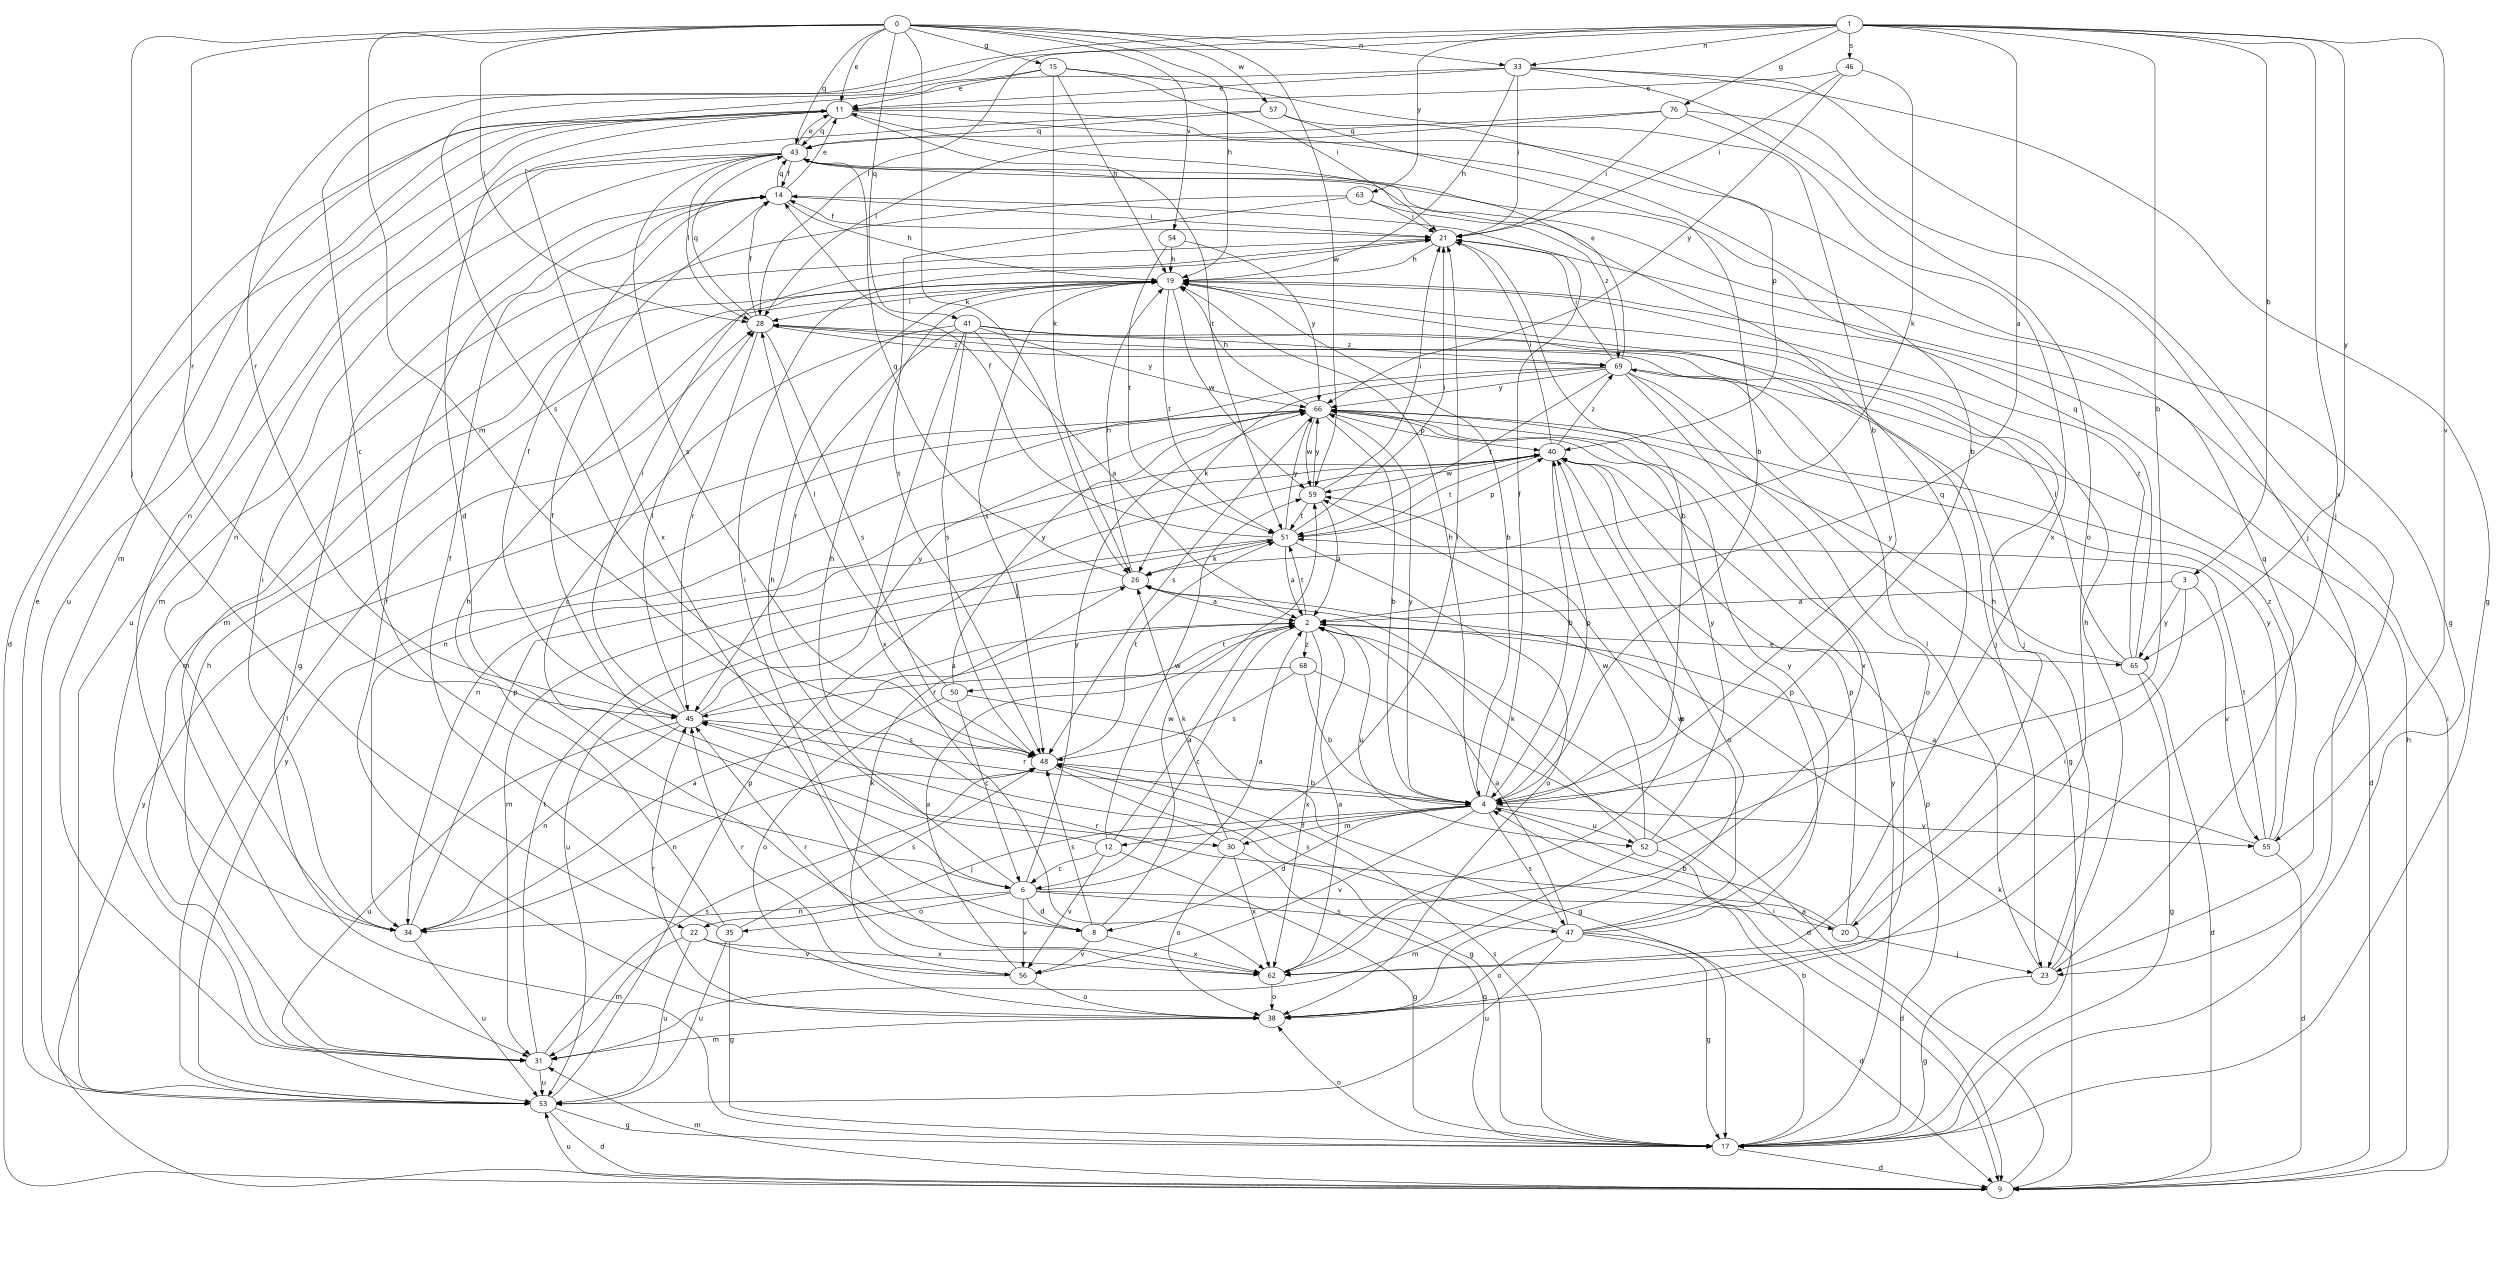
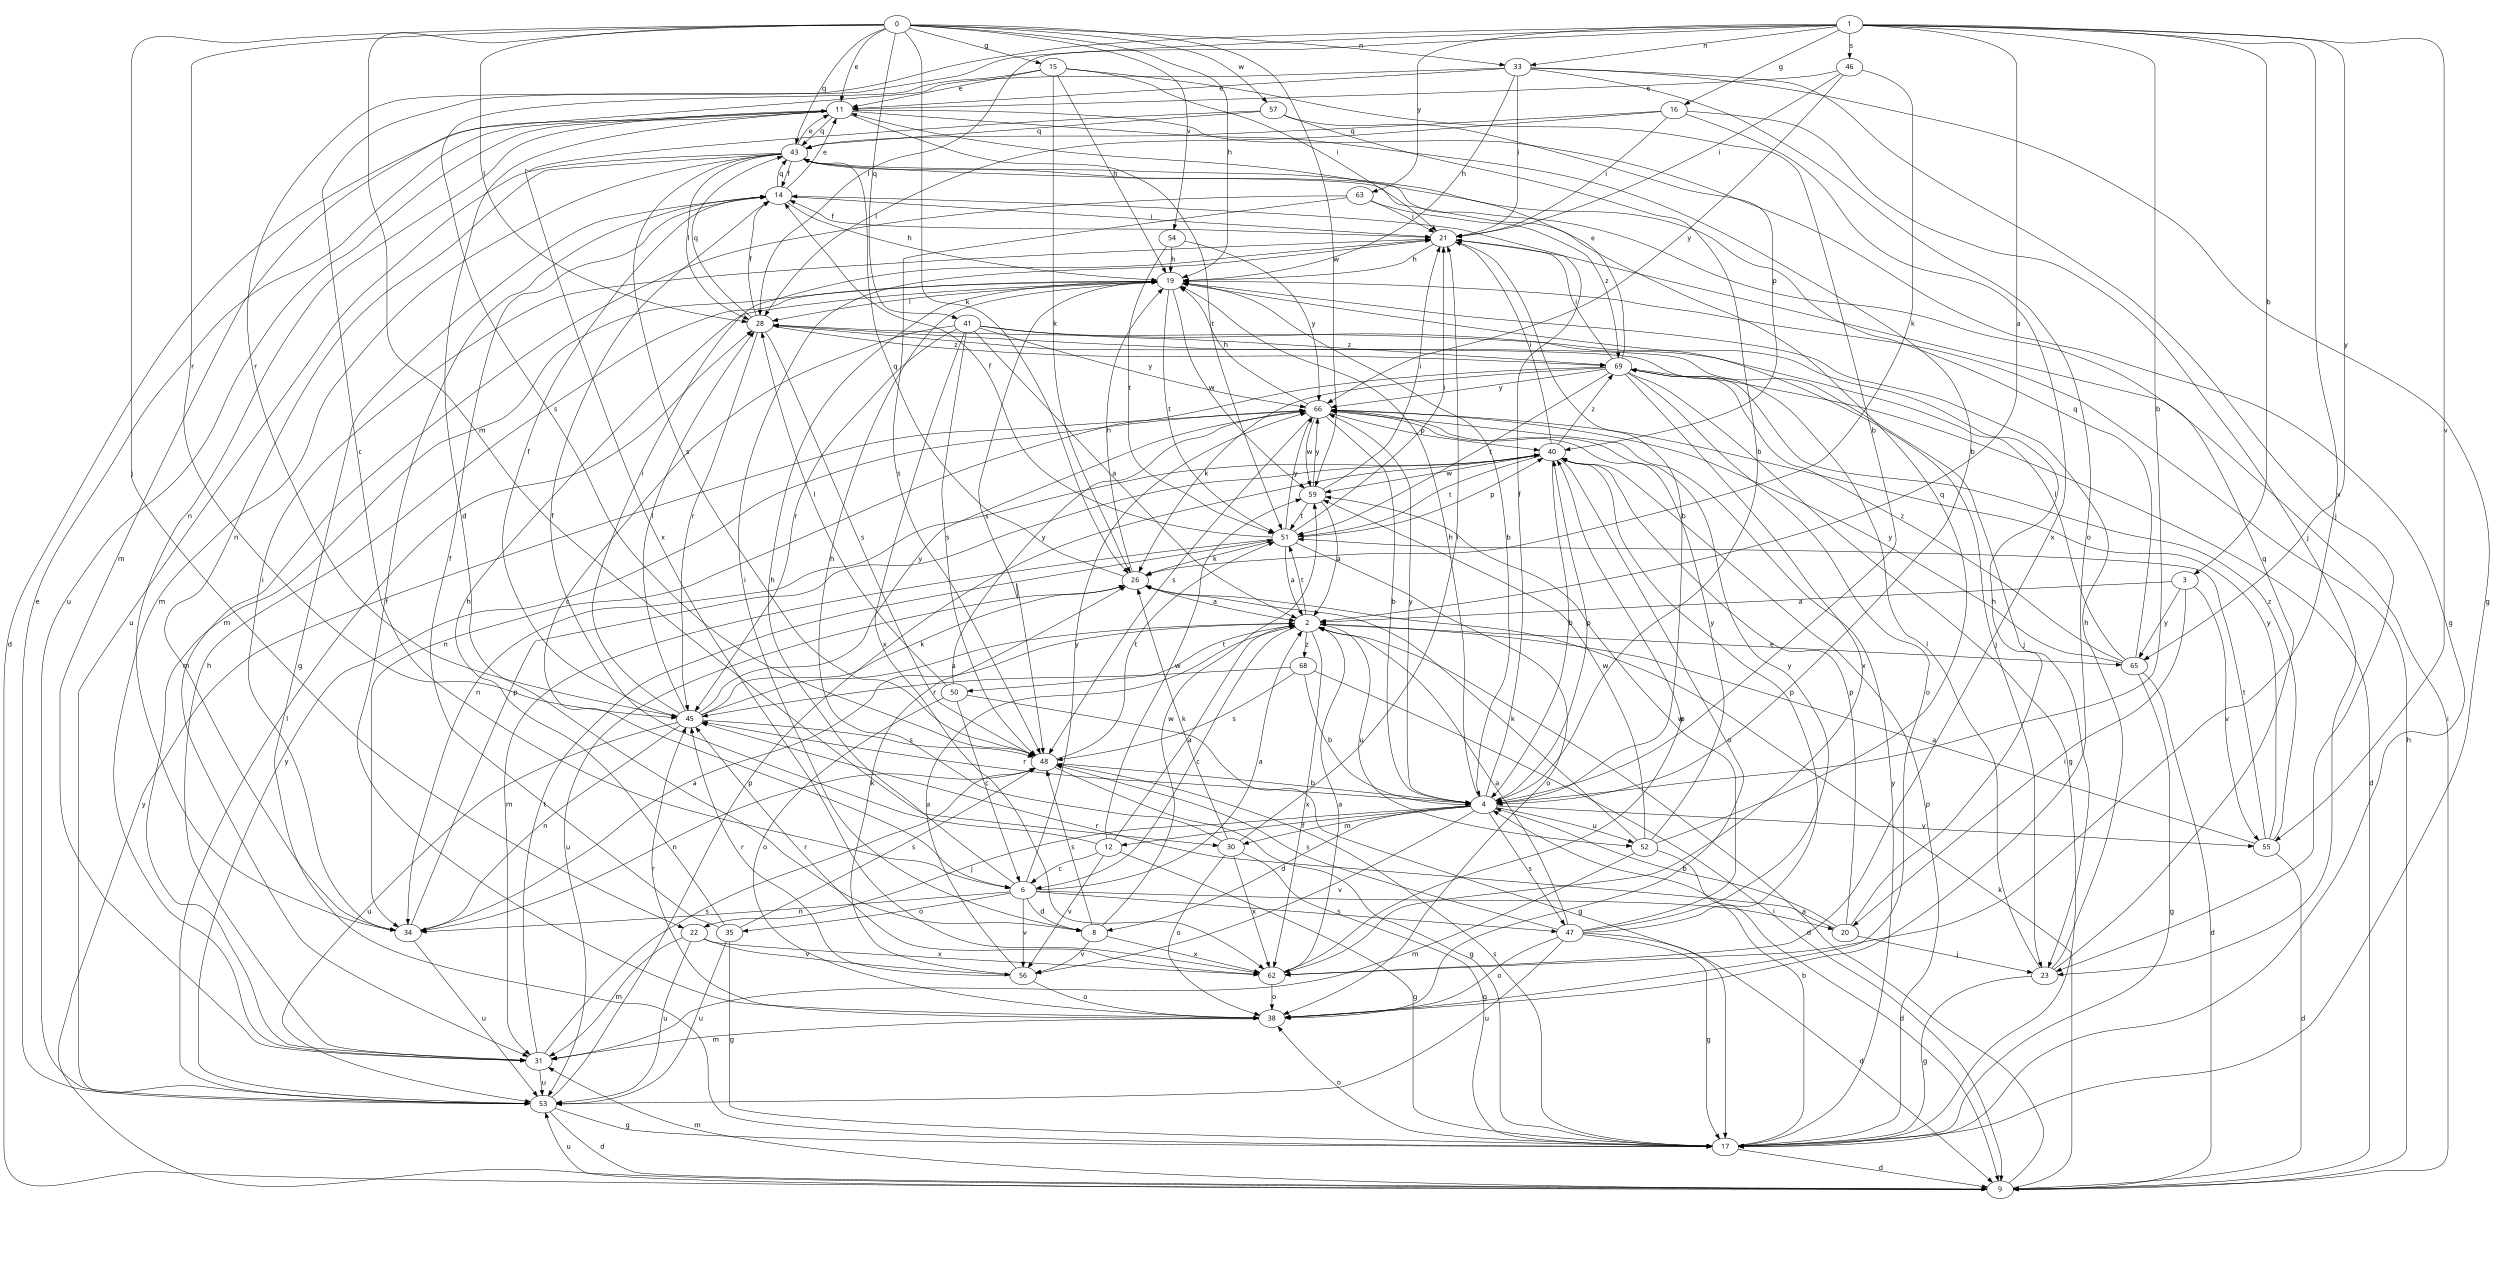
(1674, 110) -> (1674, 110)
(1769, 338) -> (1902, 520)
none -> (895, 652)
